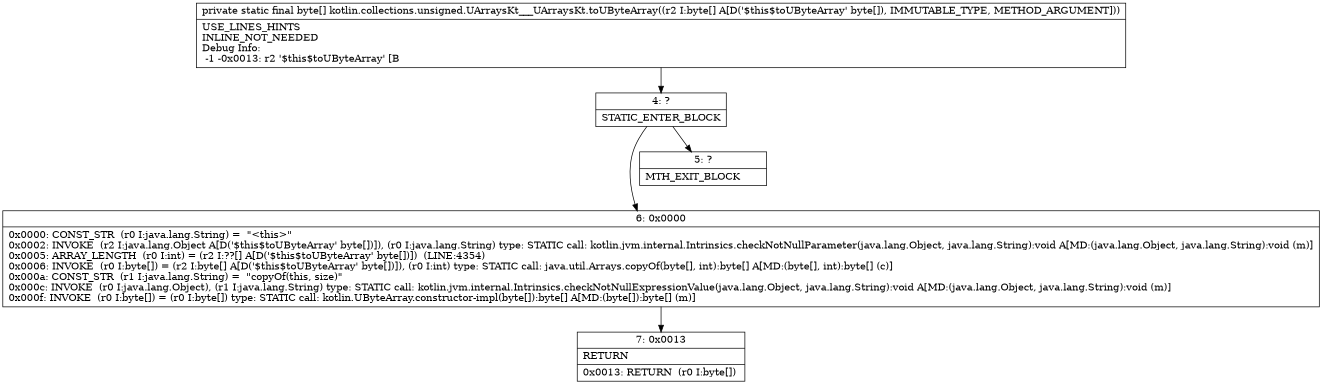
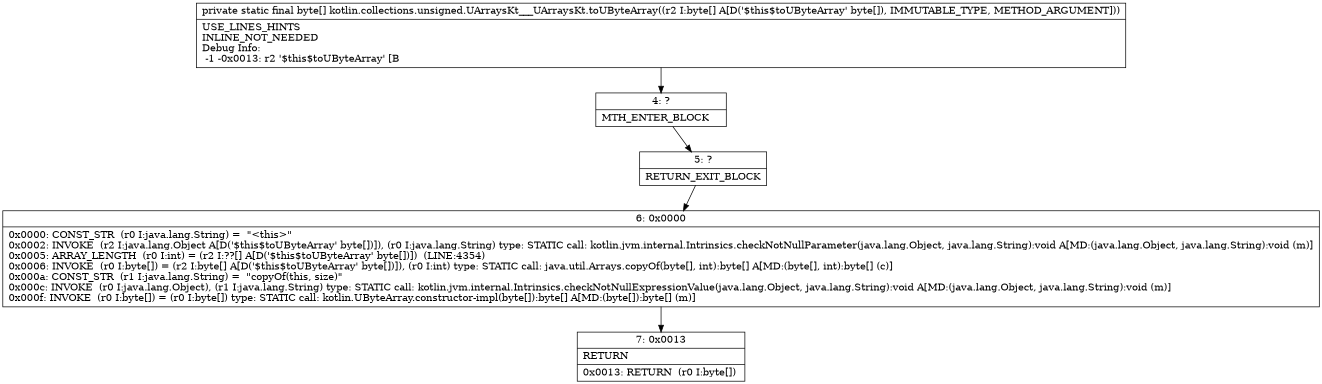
(661, 118) -> (655, 118)
(631, 164) -> (691, 195)
(693, 177) -> (703, 177)
